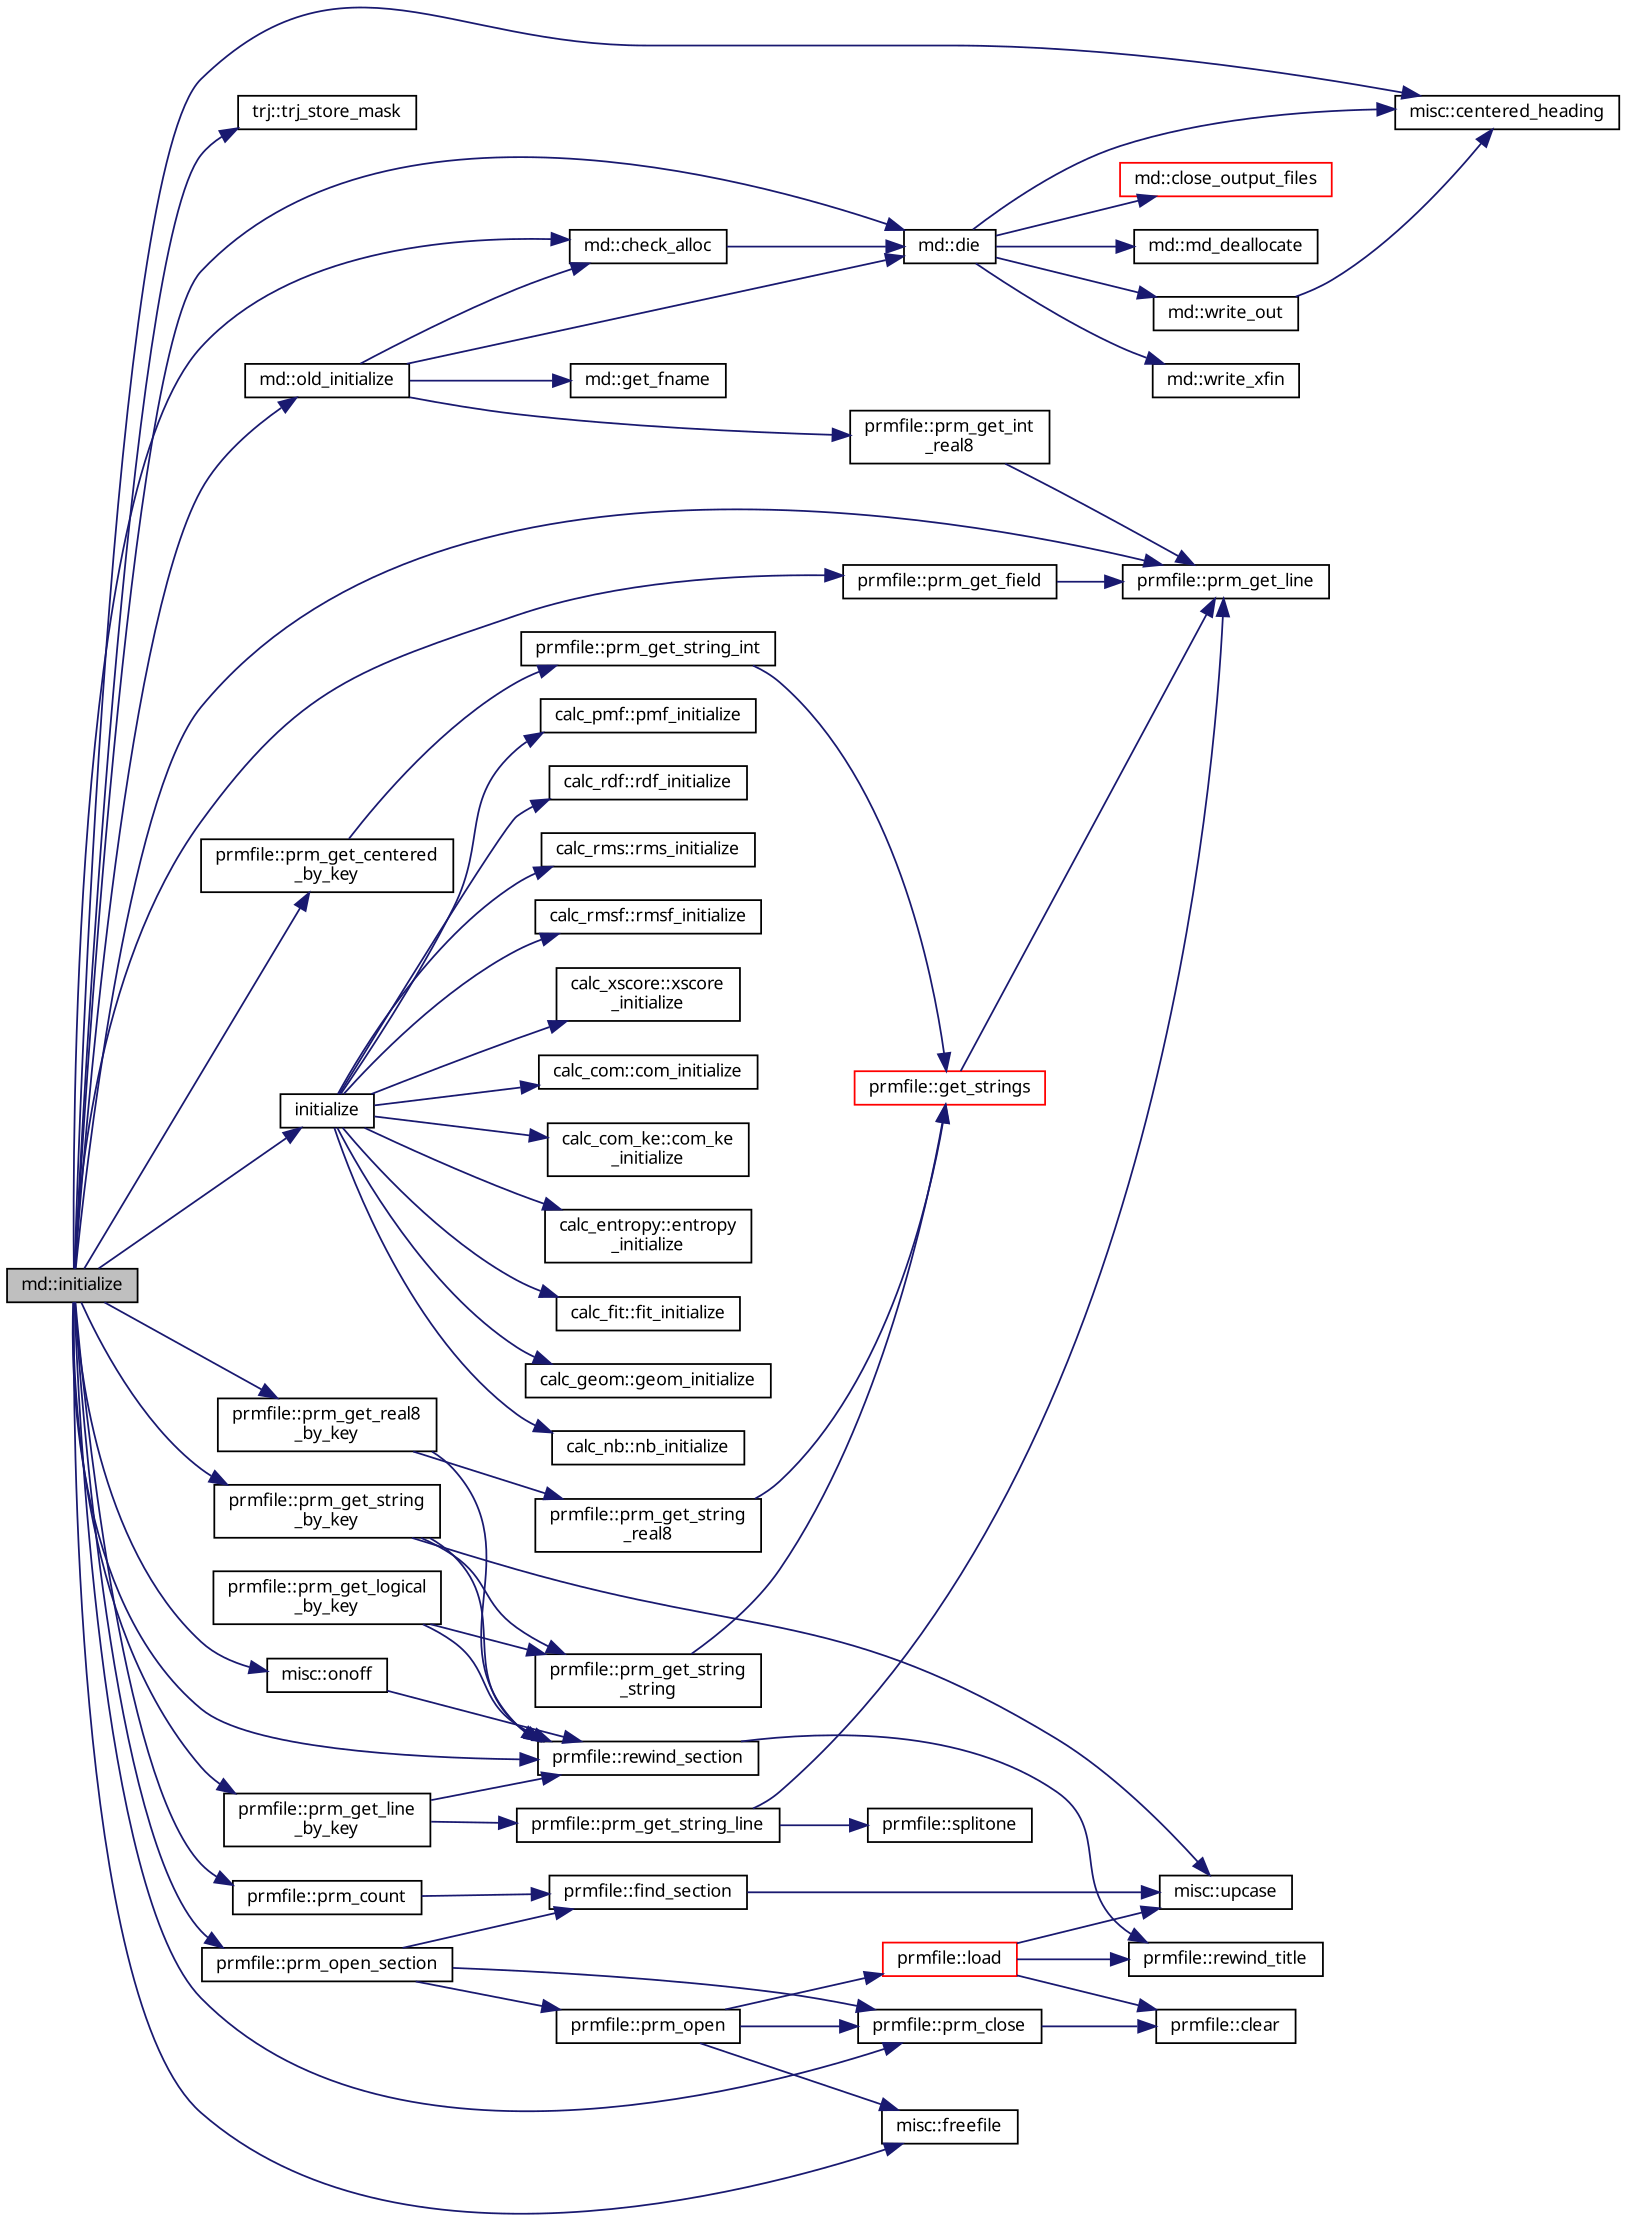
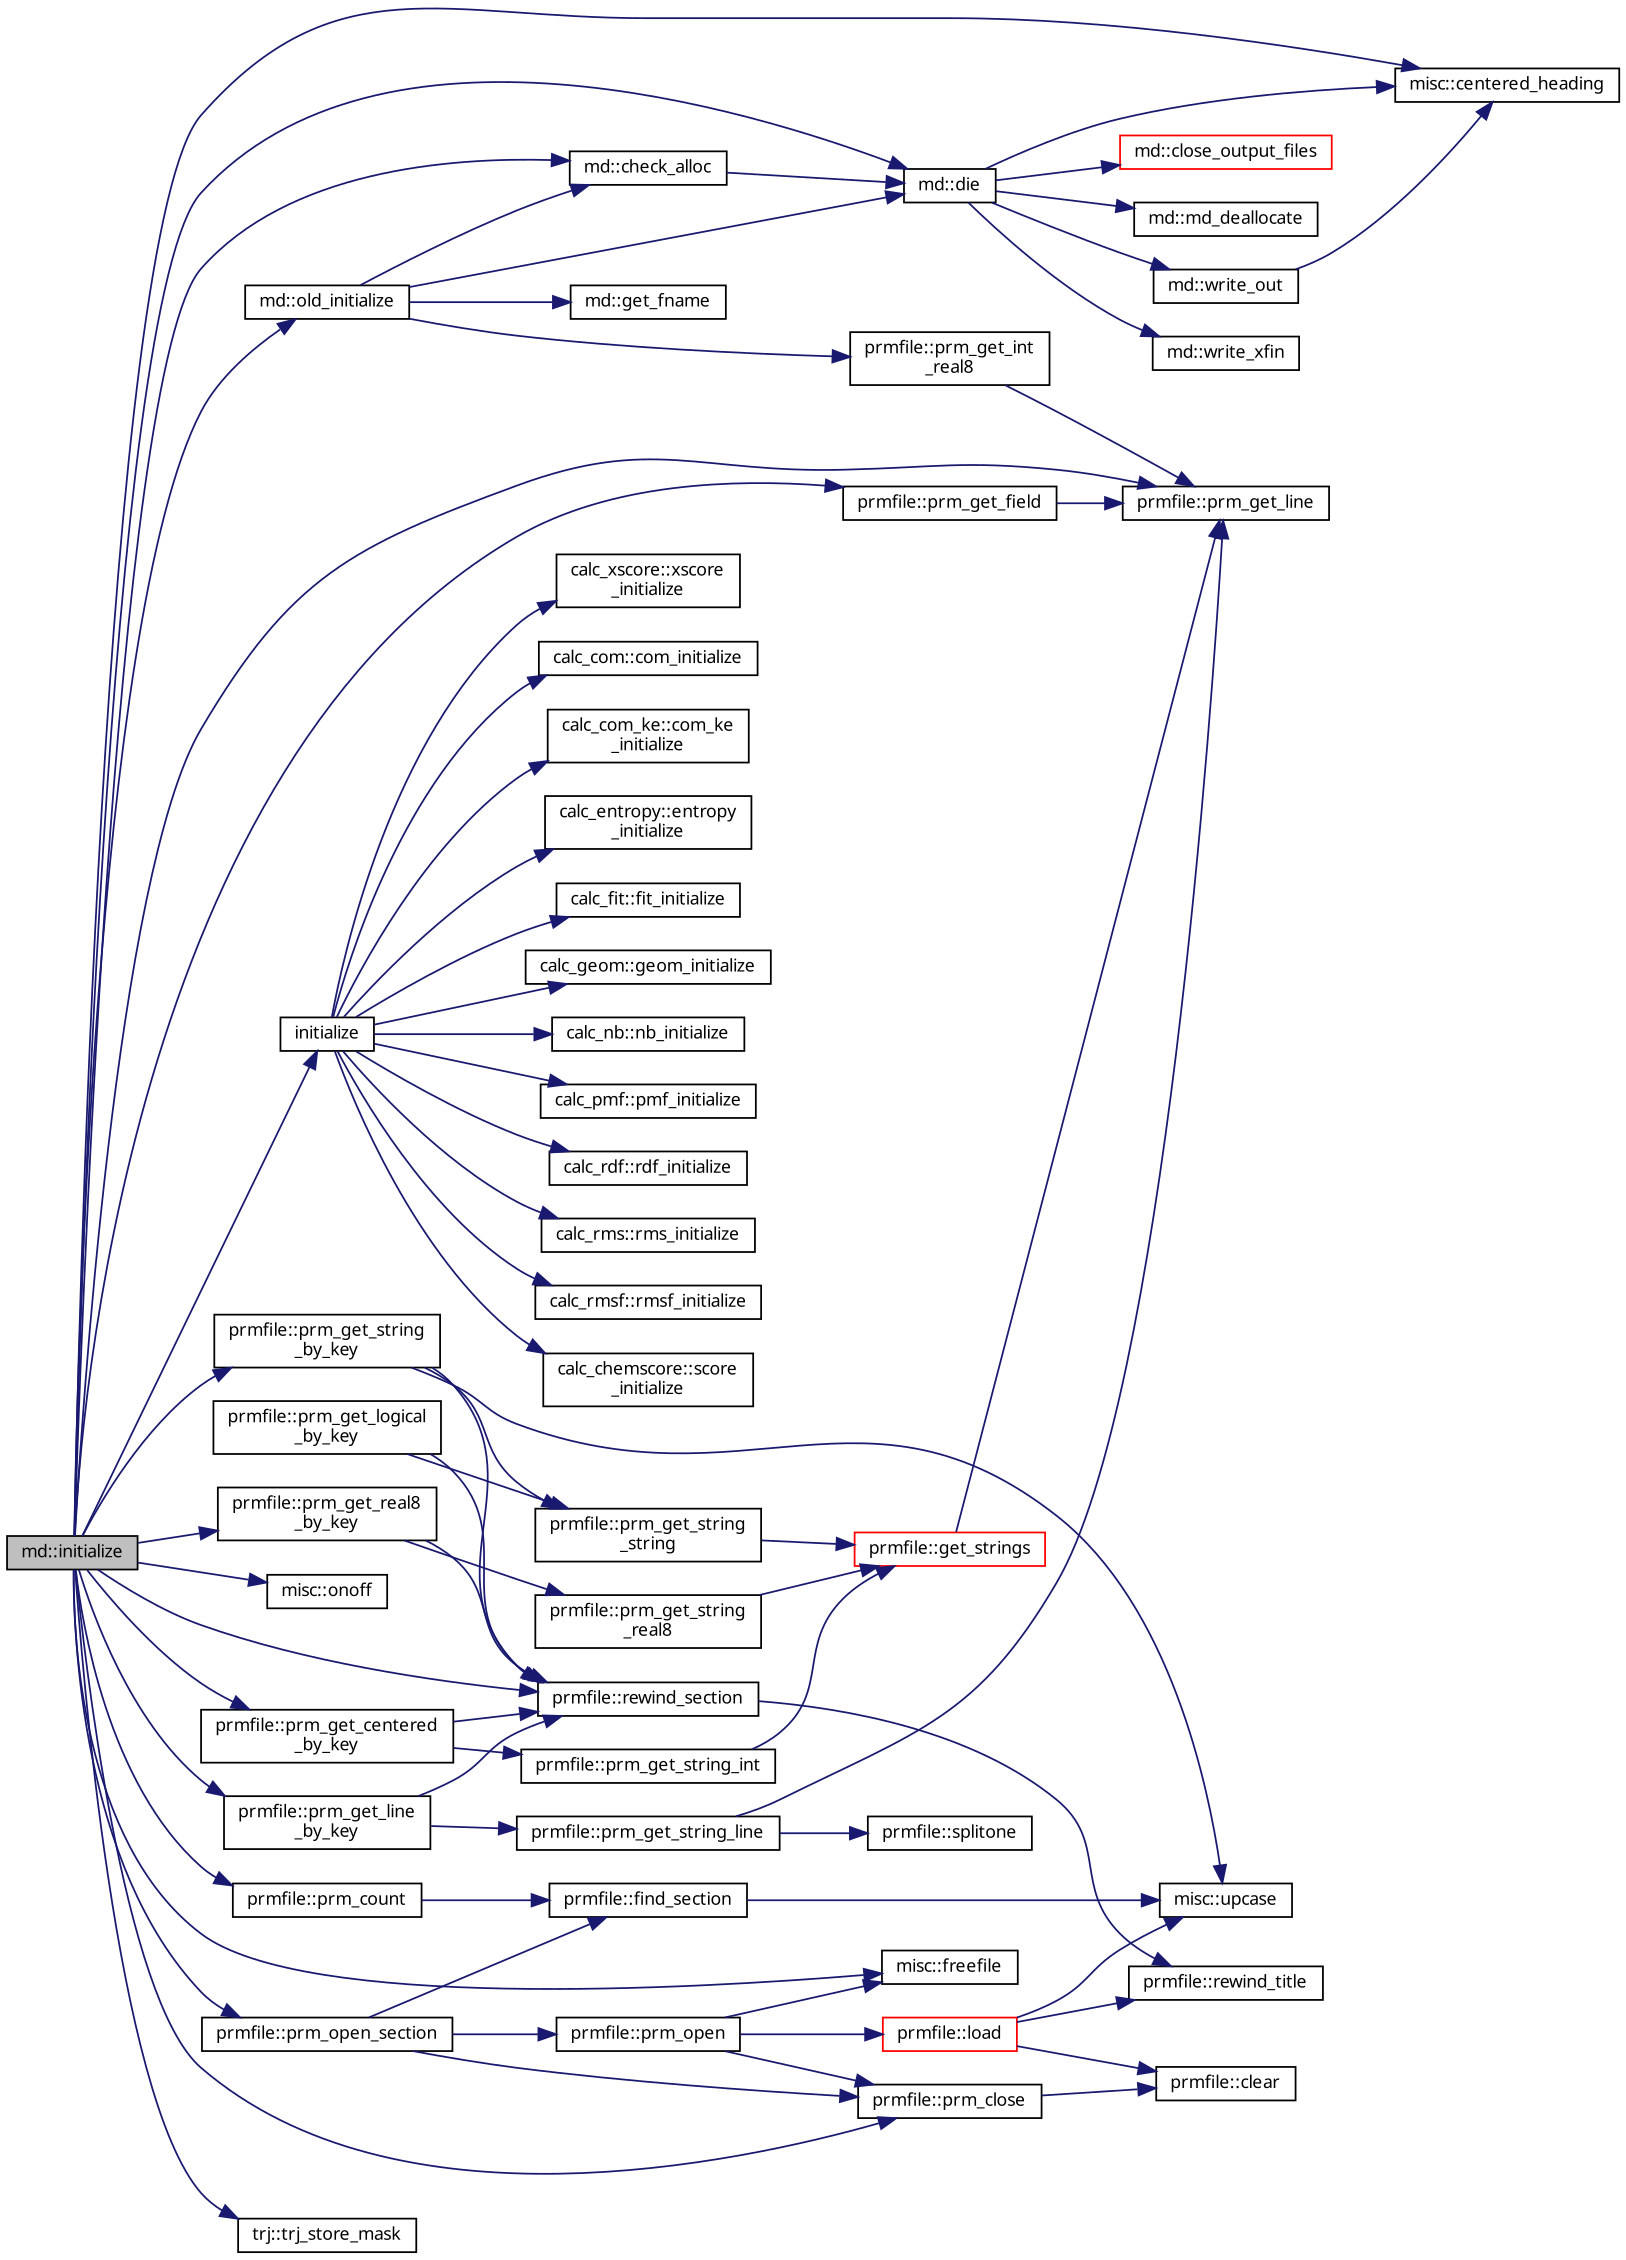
none -> (648, 1380)
(476, 1714) -> (487, 1718)
